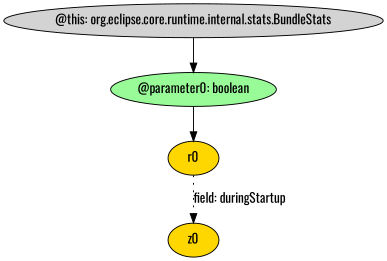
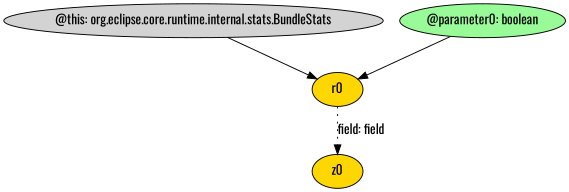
(193, 50) -> (268, 56)
(240, 199) -> (361, 130)
